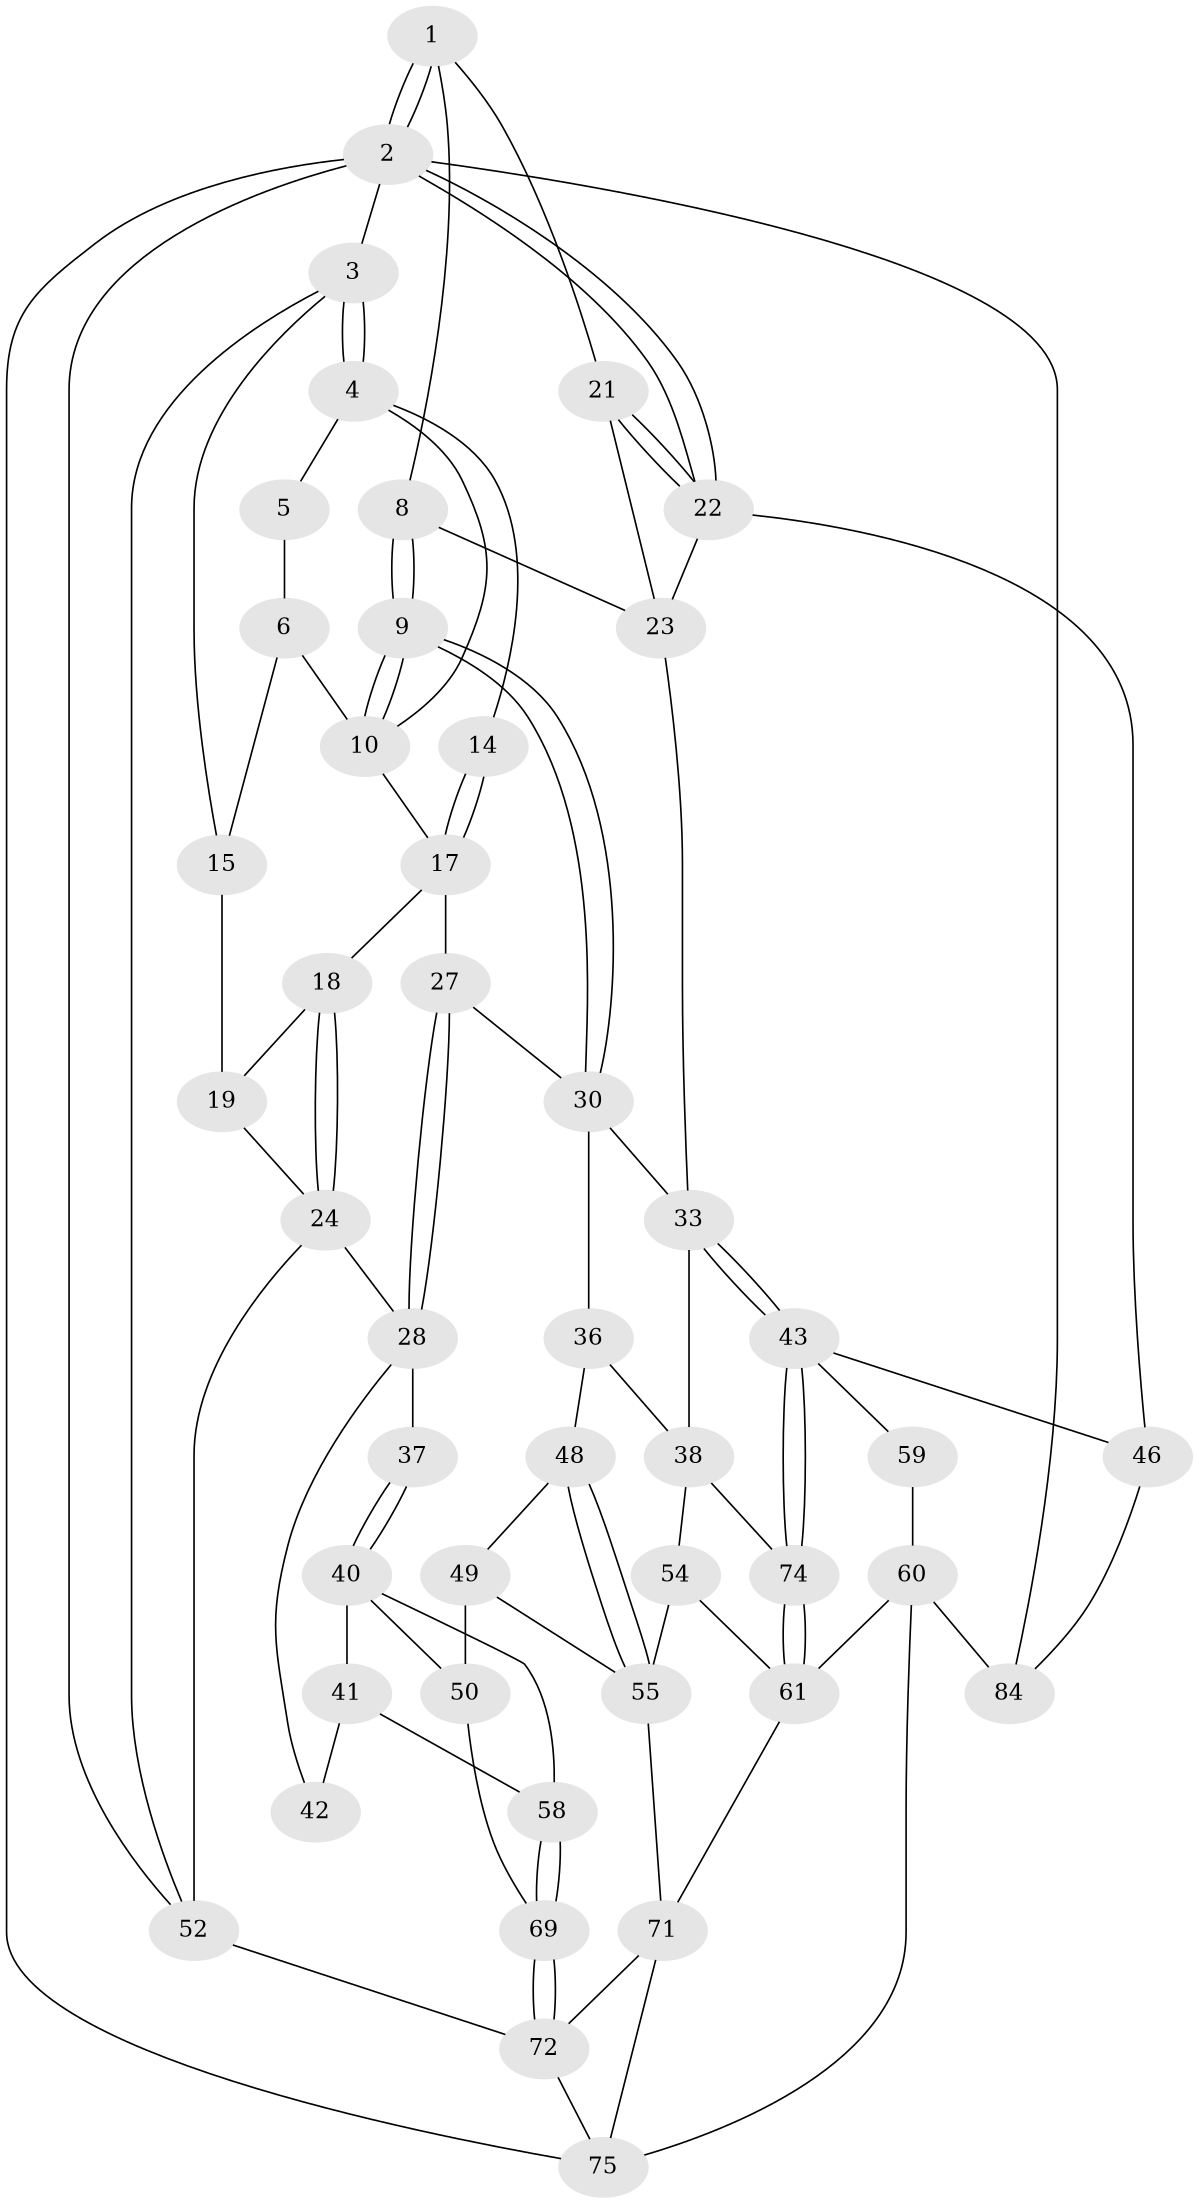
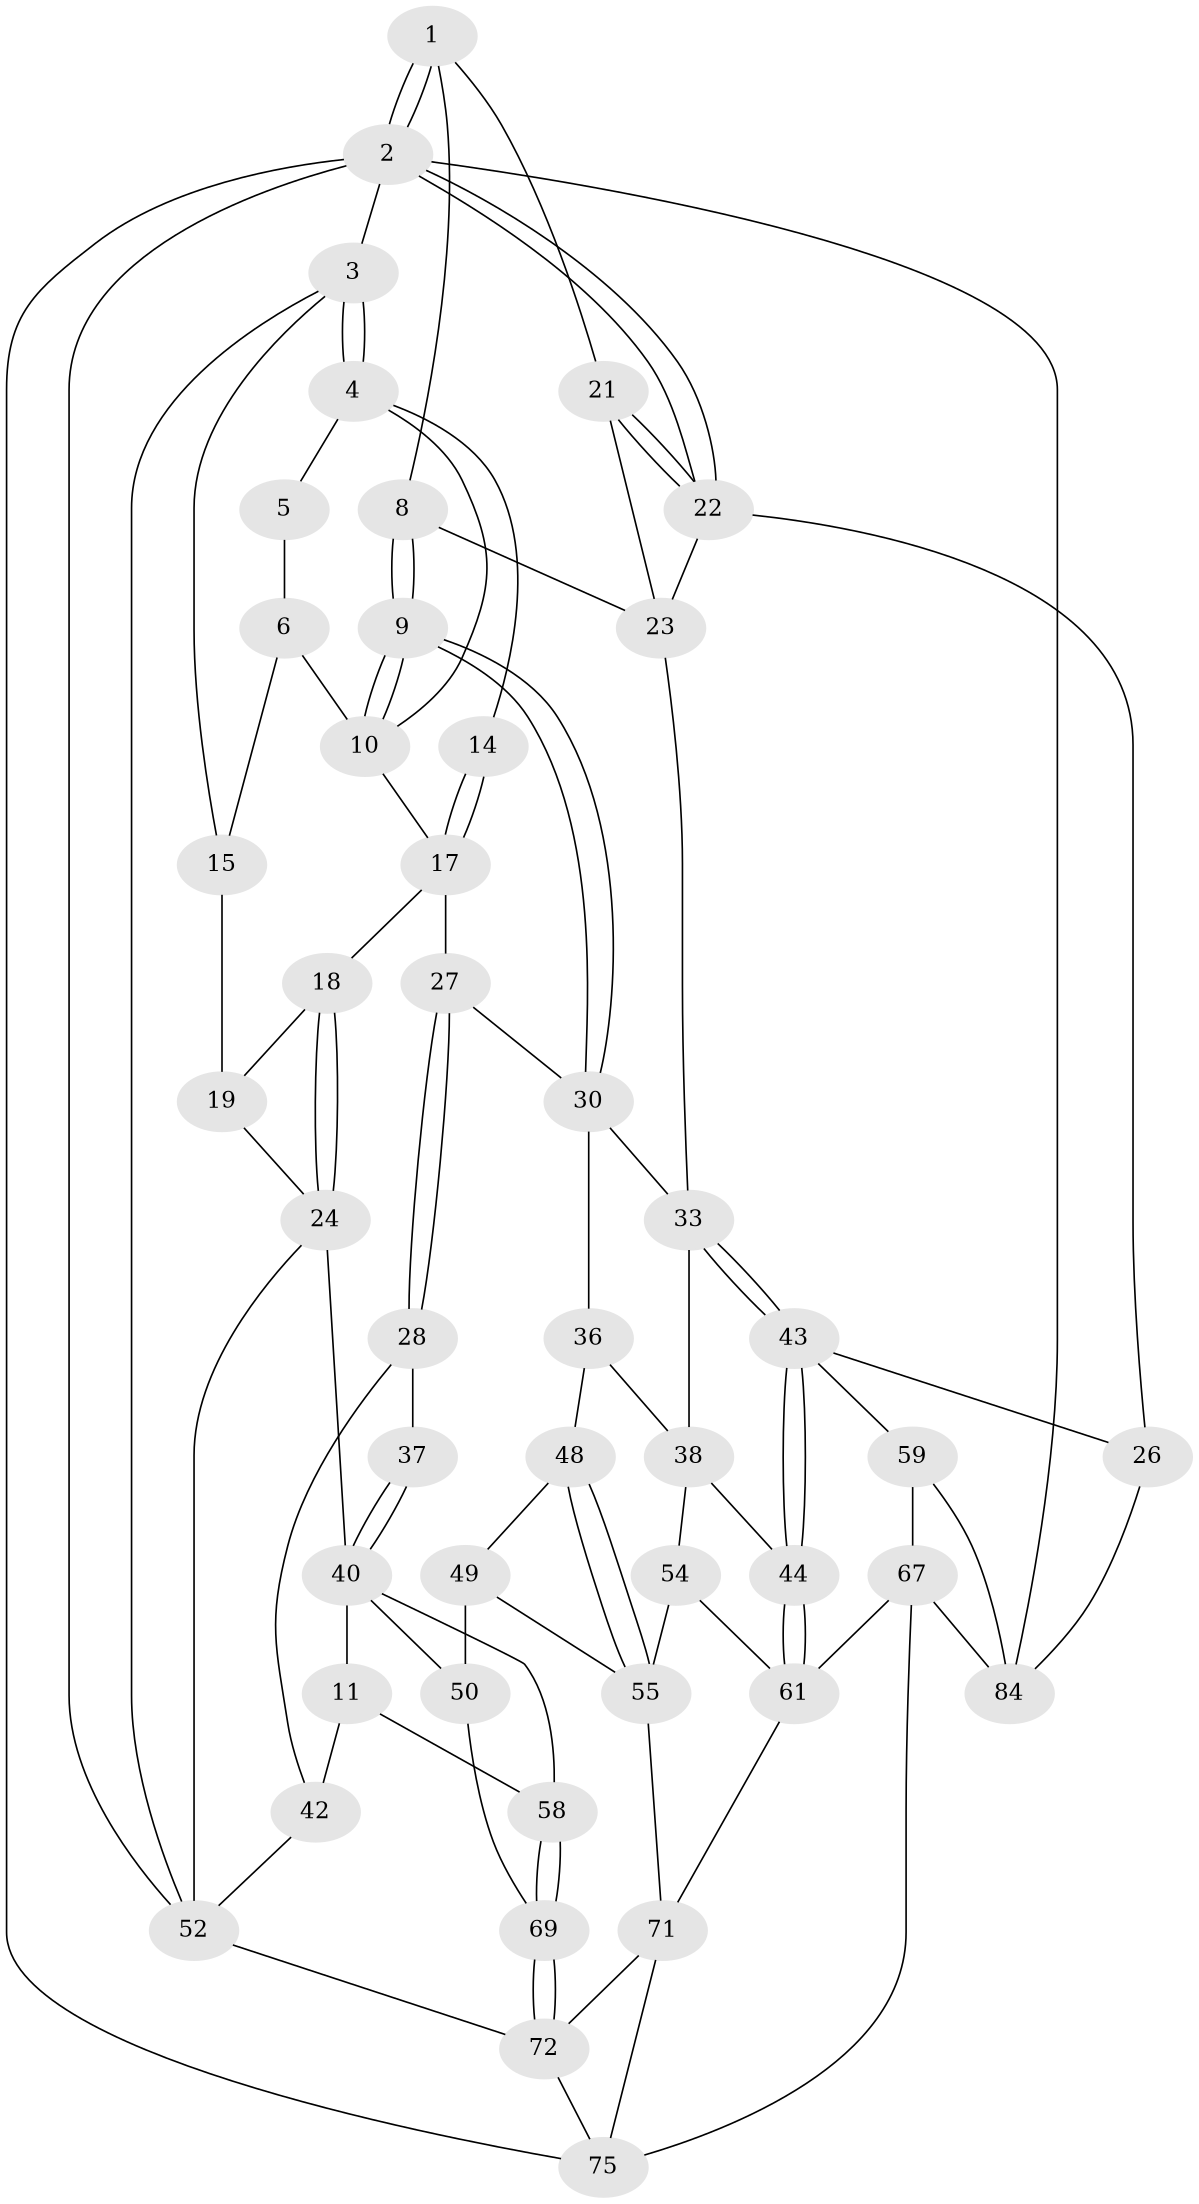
(369, 1279) -> (336, 1398)
(1148, 1457) -> (1148, 1457)
none -> (981, 1569)
(794, 1575) -> (794, 1575)
(913, 1575) -> (913, 1575)
(347, 1694) -> (347, 1694)
none -> (255, 1871)
